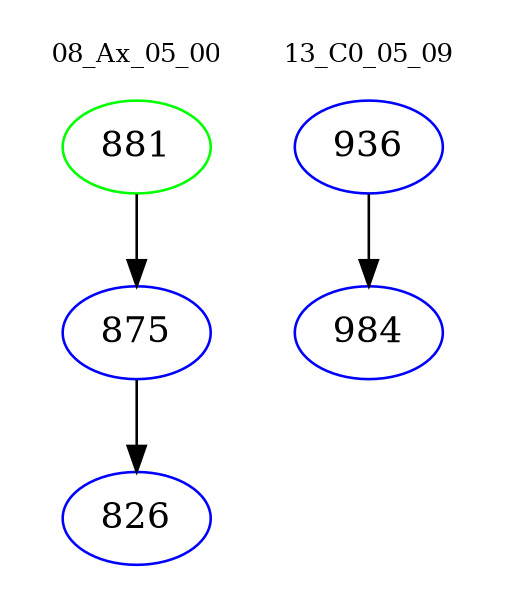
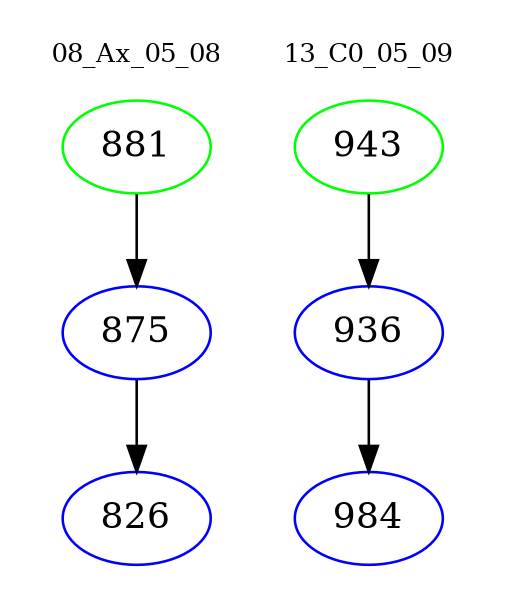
(137, 55) -> (137, 55)
none -> (369, 147)
